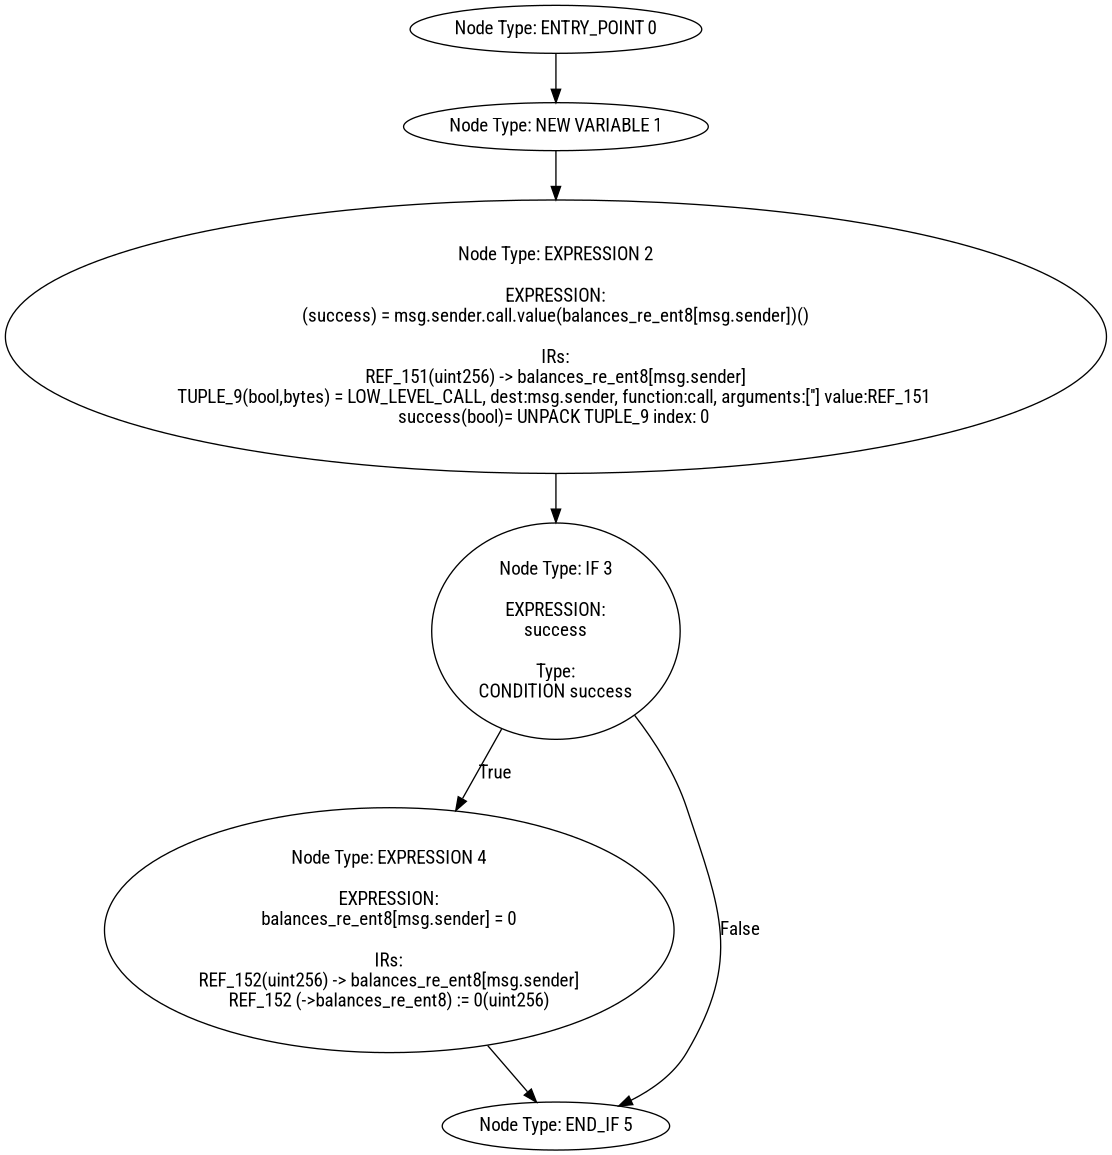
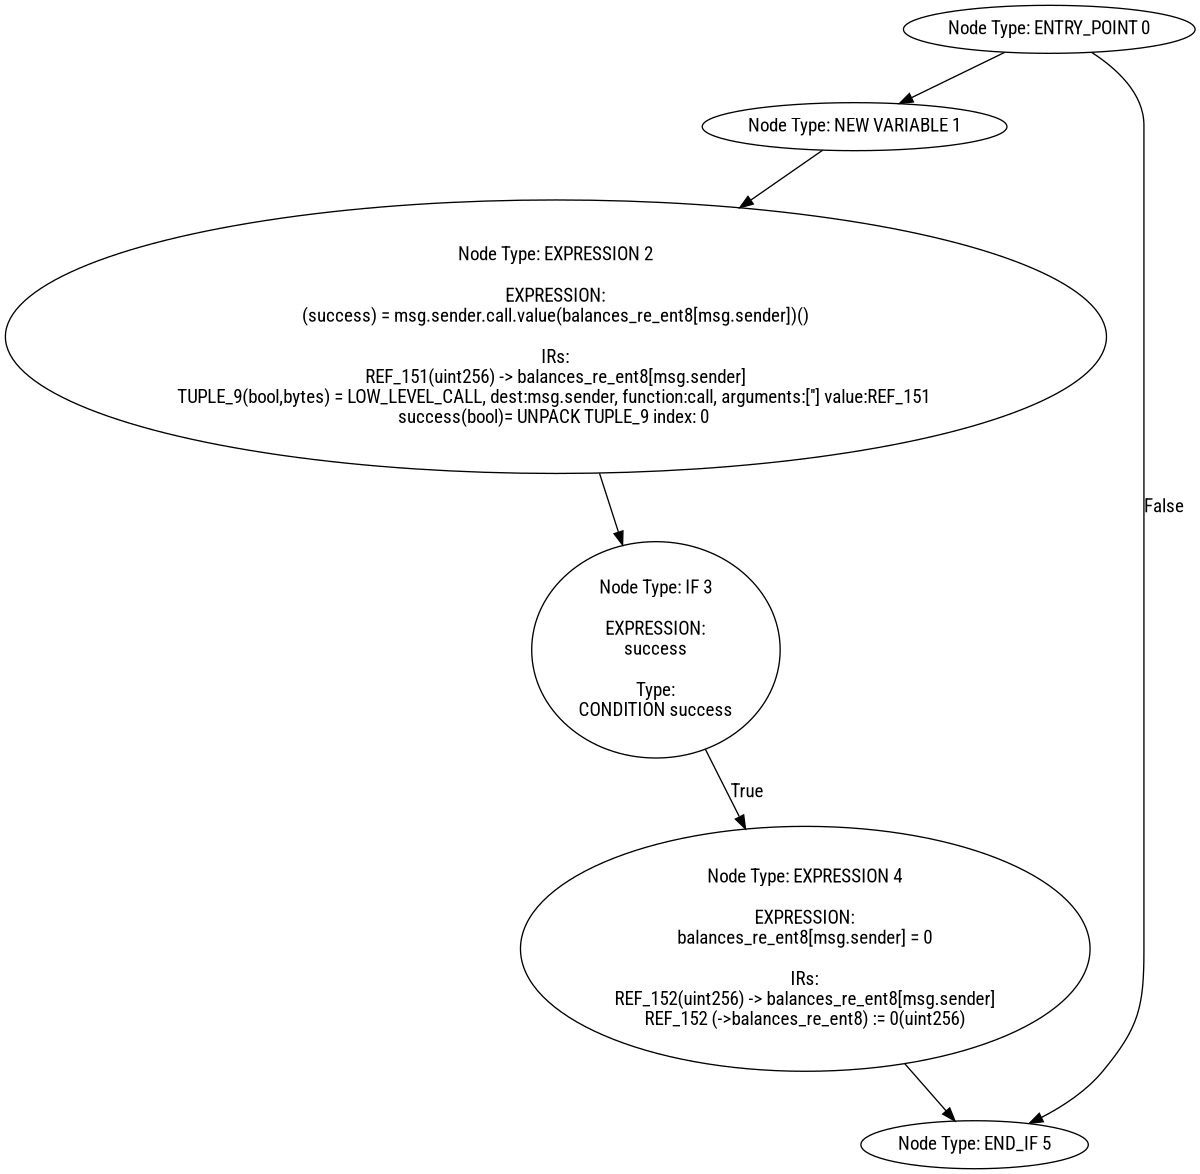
(718, 915) -> (1144, 596)
